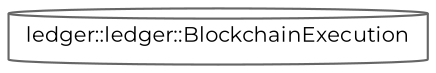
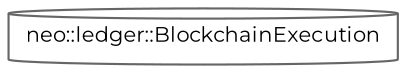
(218, 36) -> (203, 36)
